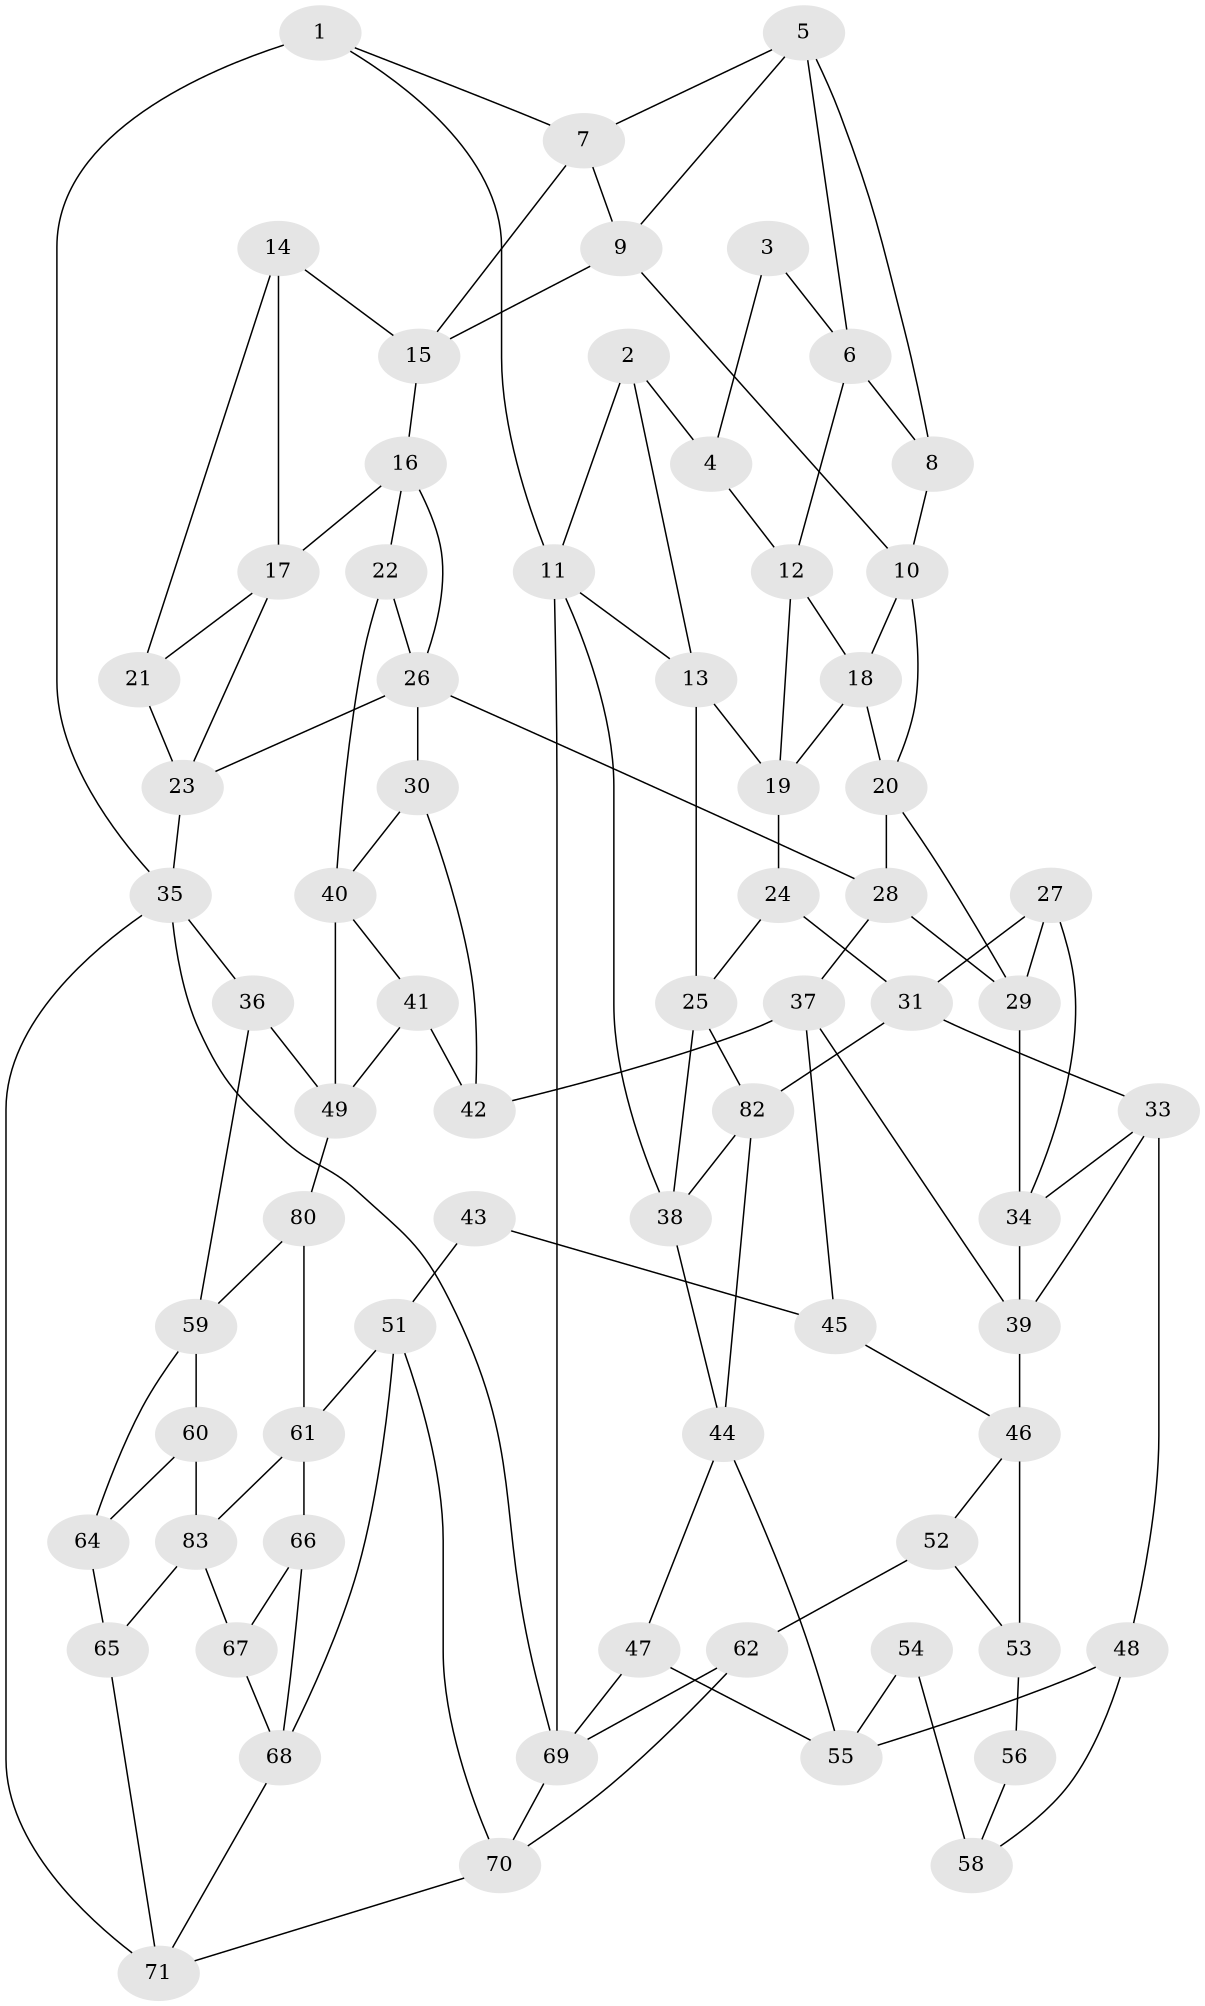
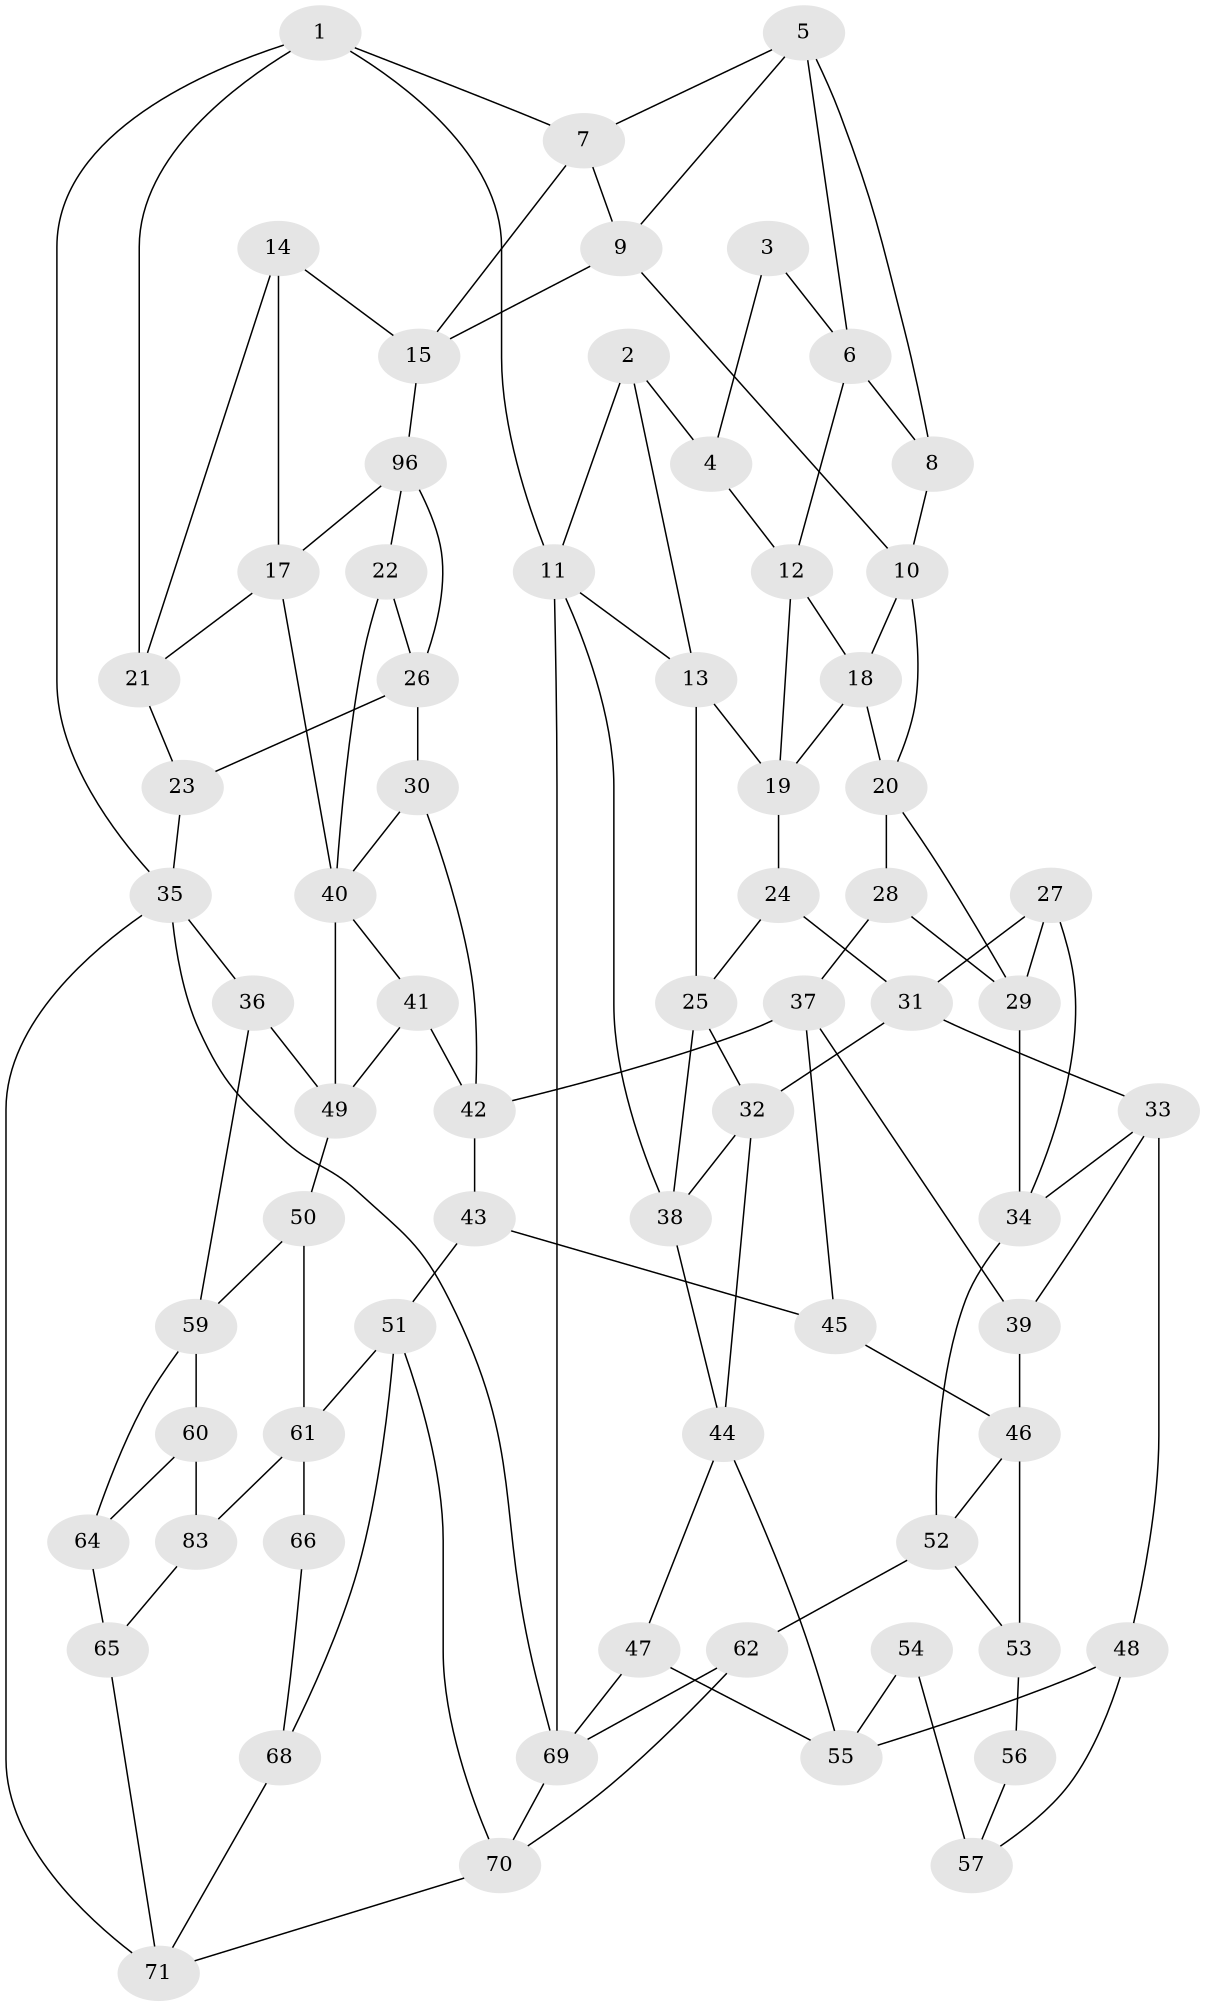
none -> (139, 321)
(406, 464) -> (406, 464)
(231, 680) -> (308, 741)
(653, 787) -> none
(753, 1111) -> (753, 1111)
none -> (475, 1165)
(304, 1219) -> (304, 1219)
(1020, 1273) -> (947, 1373)
(237, 1650) -> none
(972, 1866) -> (972, 1866)
